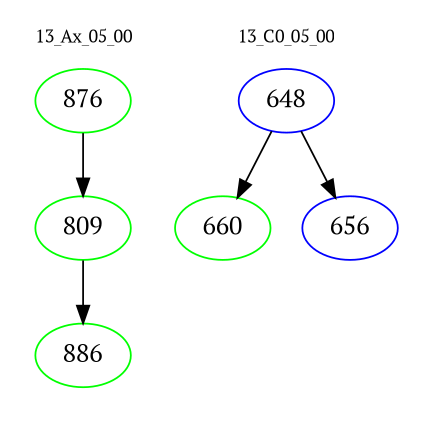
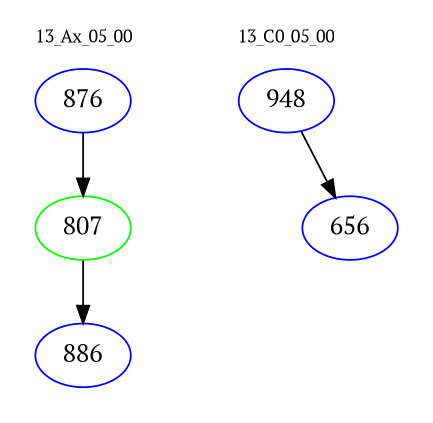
(83, 101) -> (83, 101)
(286, 101) -> (286, 101)
(83, 228) -> (83, 228)
(223, 228) -> none
(83, 355) -> (83, 355)
